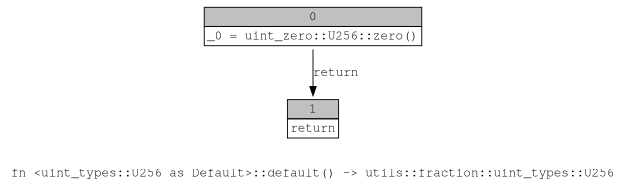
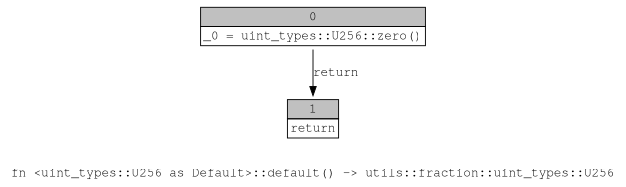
(313, 36) -> (313, 36)
